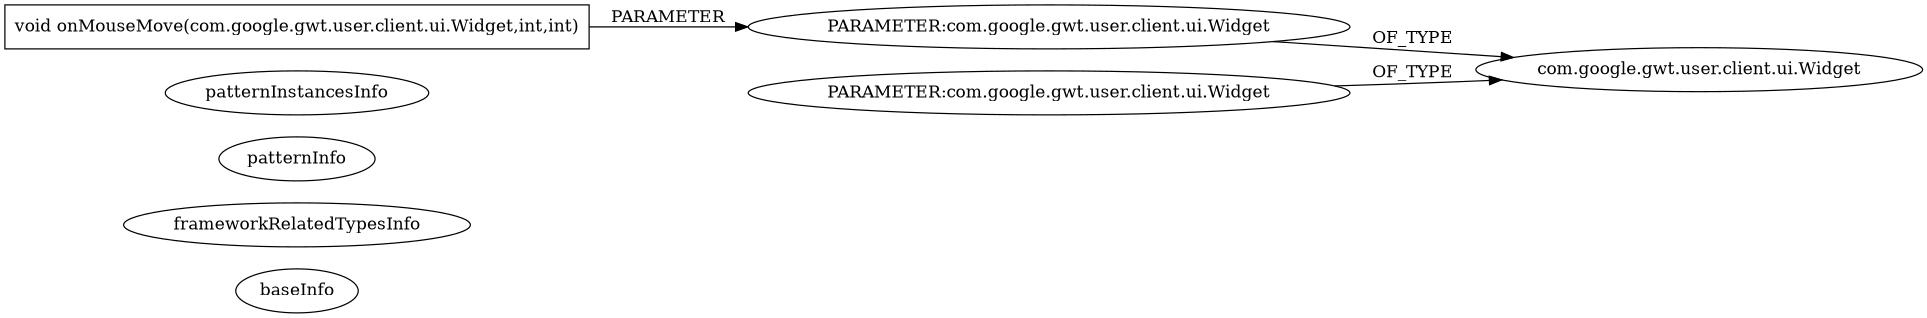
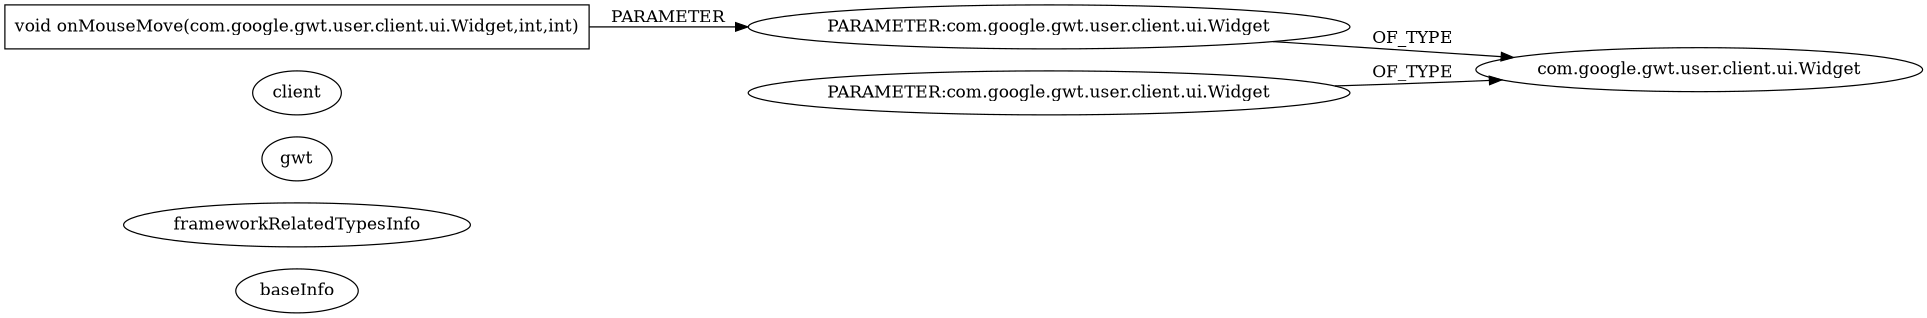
(297, 93) -> (297, 93)
(297, 159) -> (297, 159)
